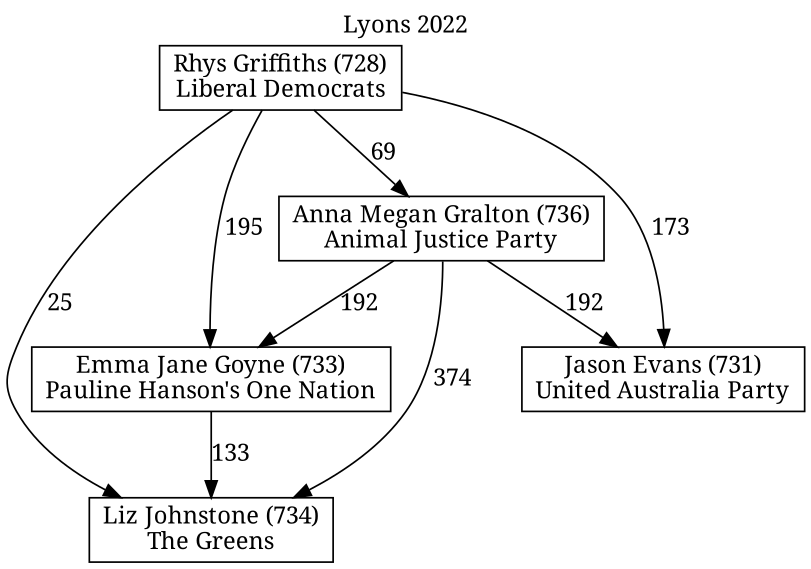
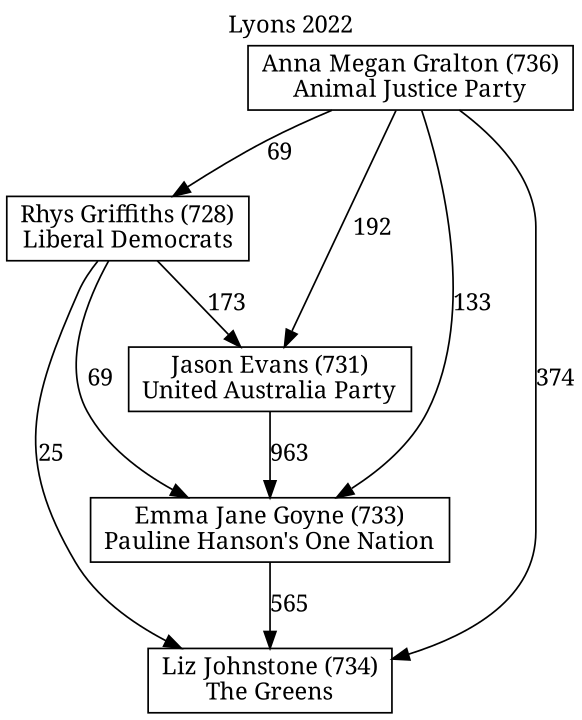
(355, 147) -> (258, 145)
(244, 229) -> (101, 379)
(359, 304) -> (472, 304)
none -> (270, 446)
(231, 455) -> (290, 605)
